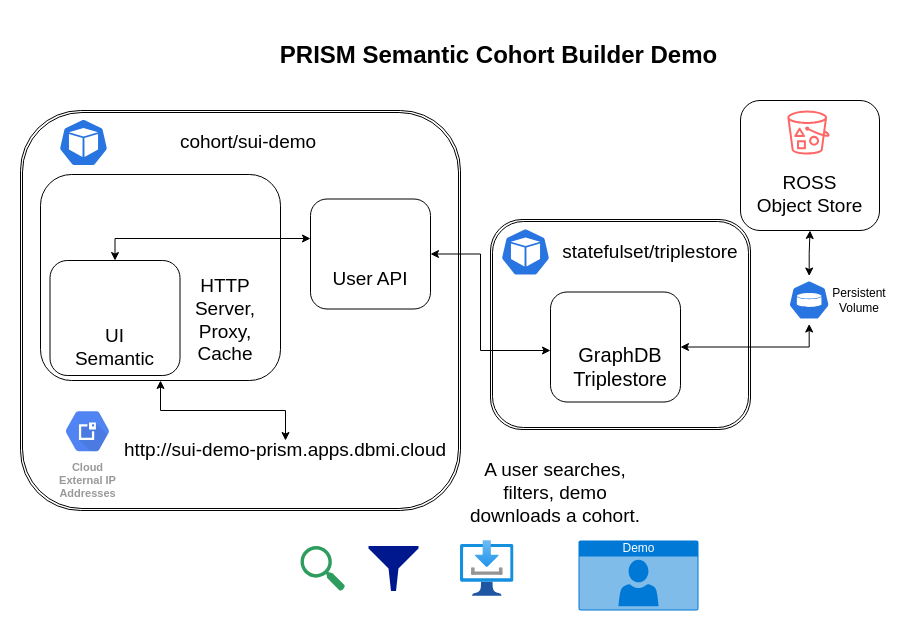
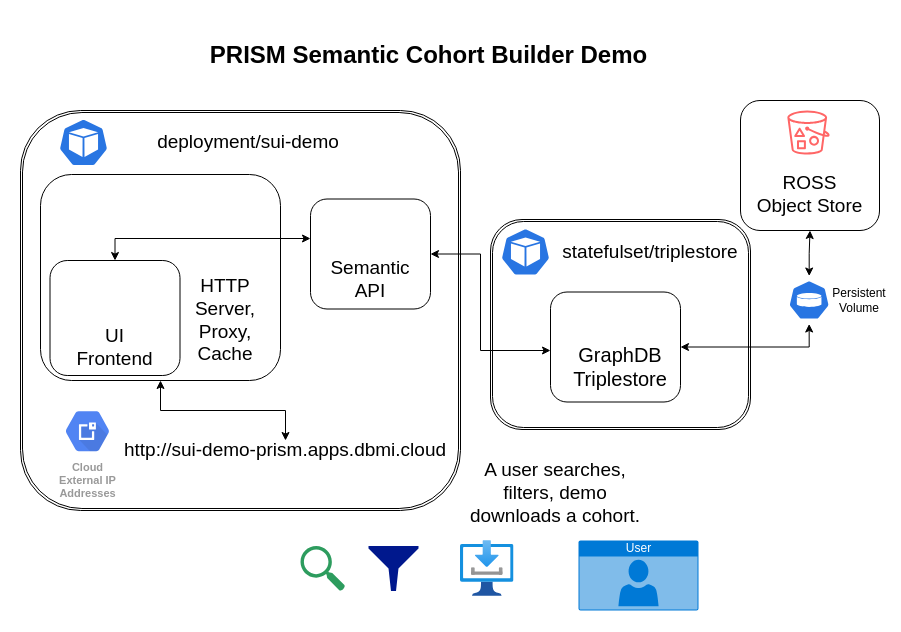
(498, 56) -> (428, 56)
(249, 143) -> (249, 143)
(371, 280) -> (371, 280)
(115, 348) -> (115, 348)
(639, 549) -> (639, 549)
